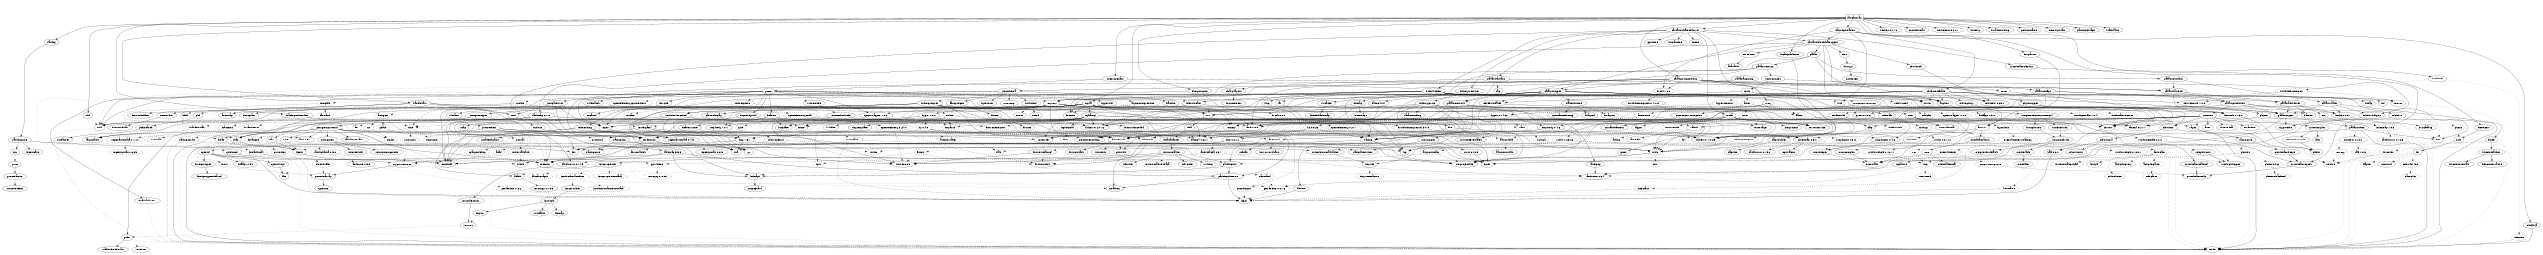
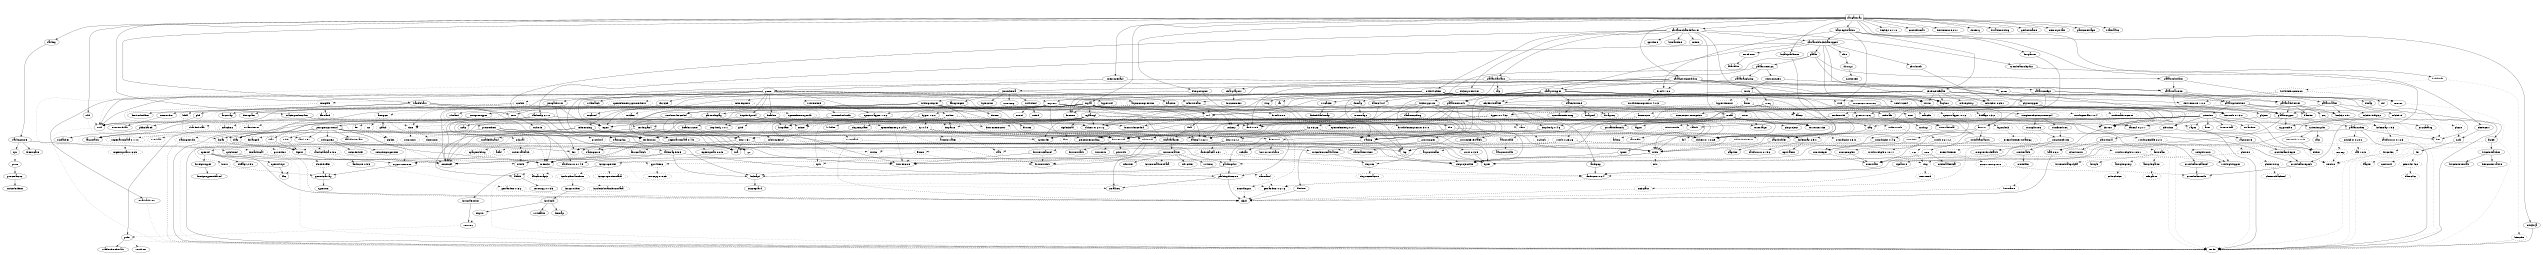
(1405, 73) -> (1756, 72)
(2073, 84) -> none
(1176, 128) -> (1175, 121)
(1463, 134) -> (1303, 133)
(1542, 156) -> (1547, 157)
(2125, 157) -> (2120, 170)
